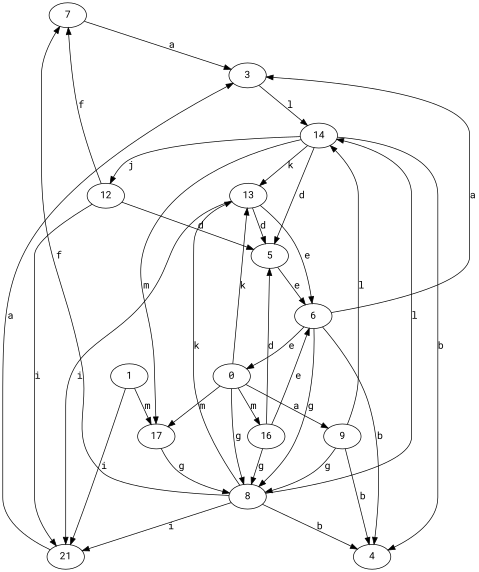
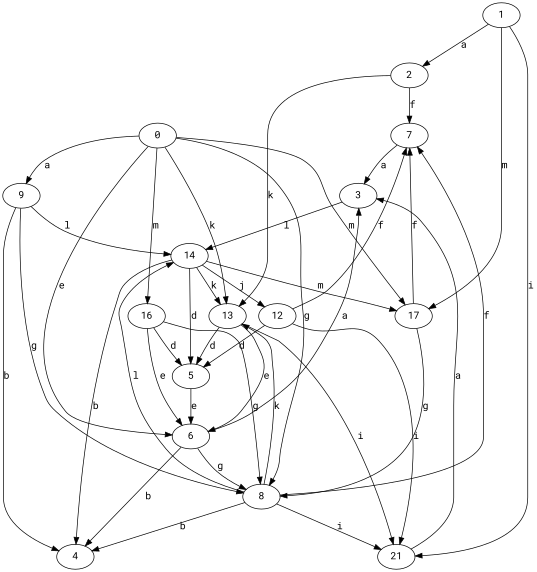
none -> (409, 75)
none -> (412, 229)
(280, 349) -> (48, 319)
